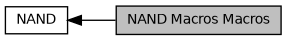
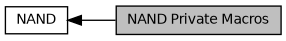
(199, 20) -> (199, 20)
